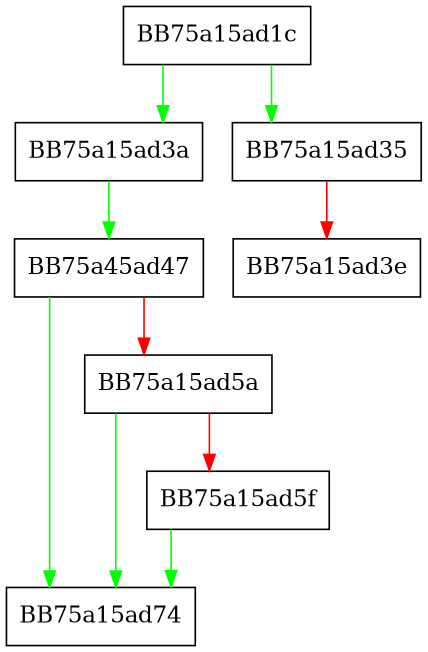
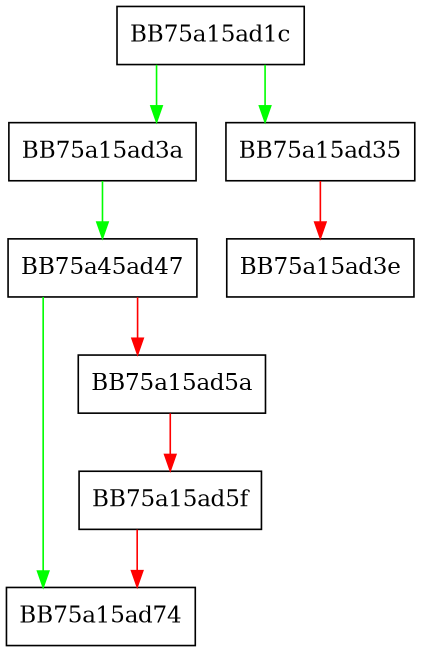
(116, 492) -> none
(171, 550) -> (137, 550)
